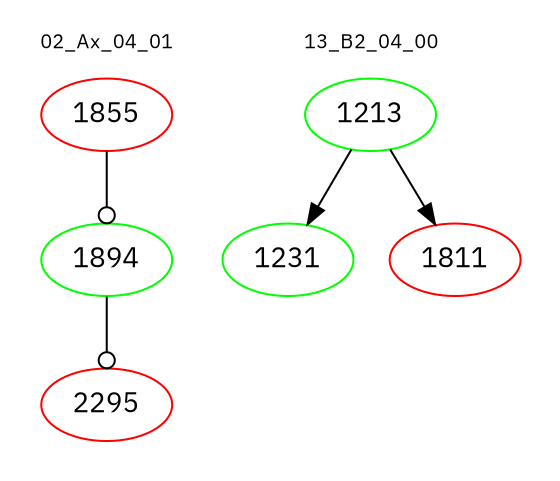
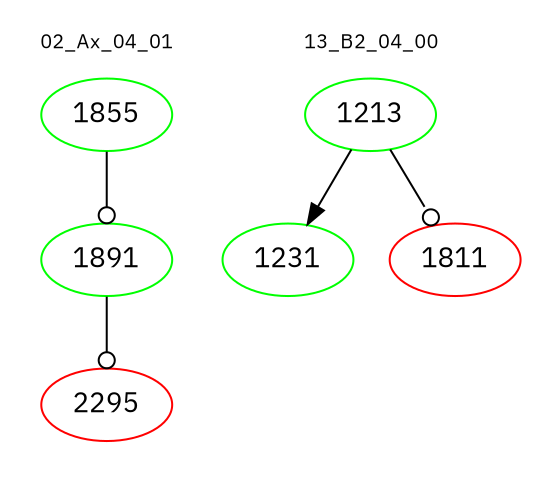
(107, 115) -> (107, 115)
(407, 178) -> (407, 178)
(107, 260) -> (107, 260)
